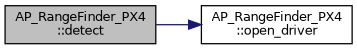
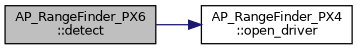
(80, 25) -> (80, 25)
